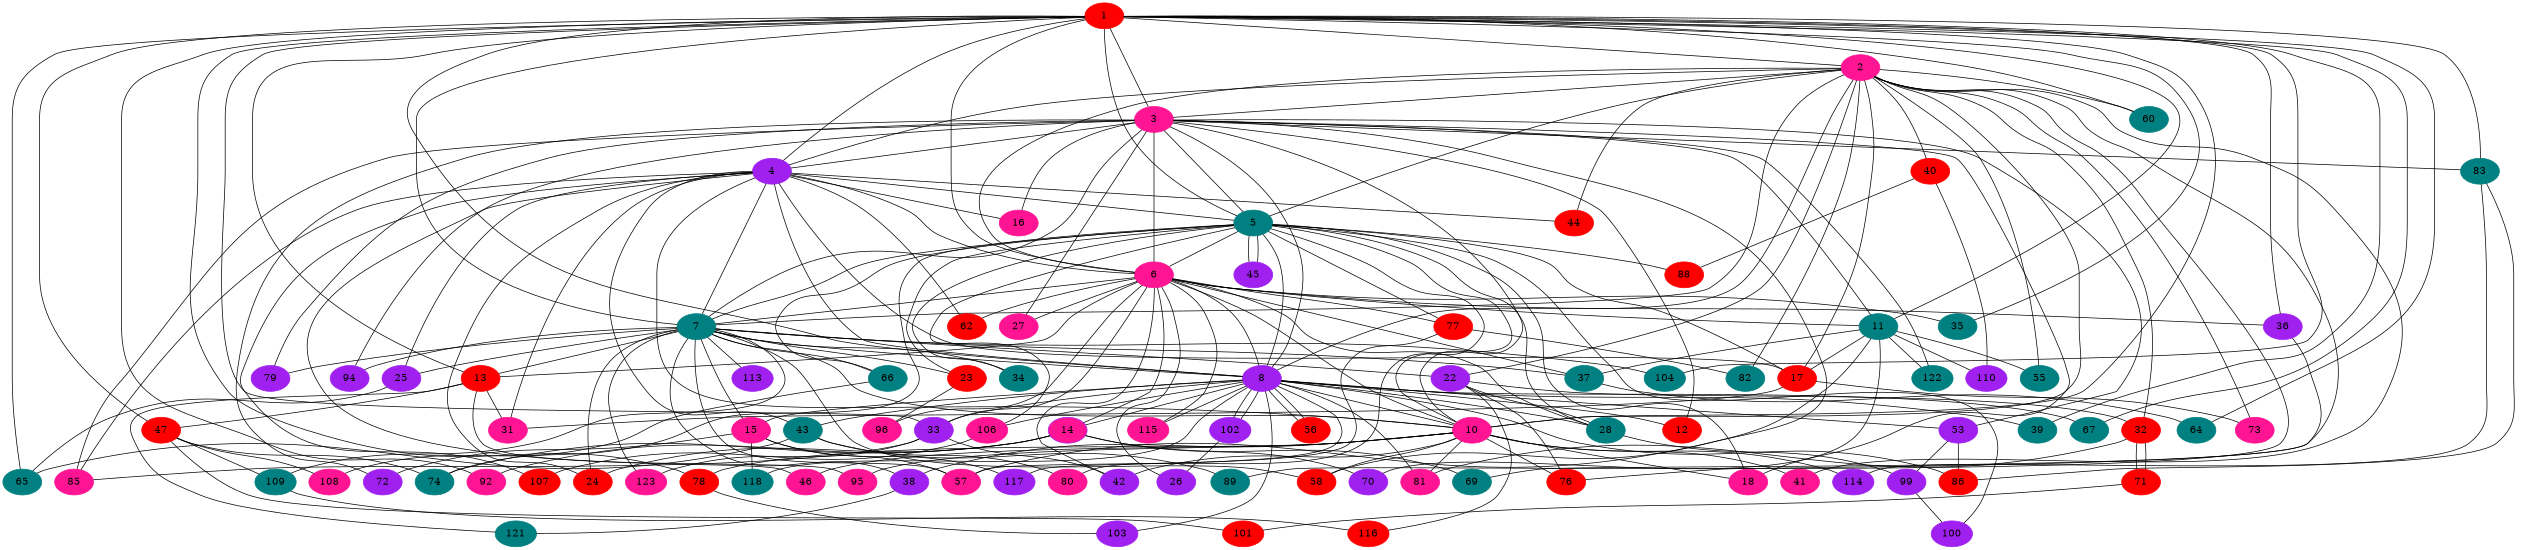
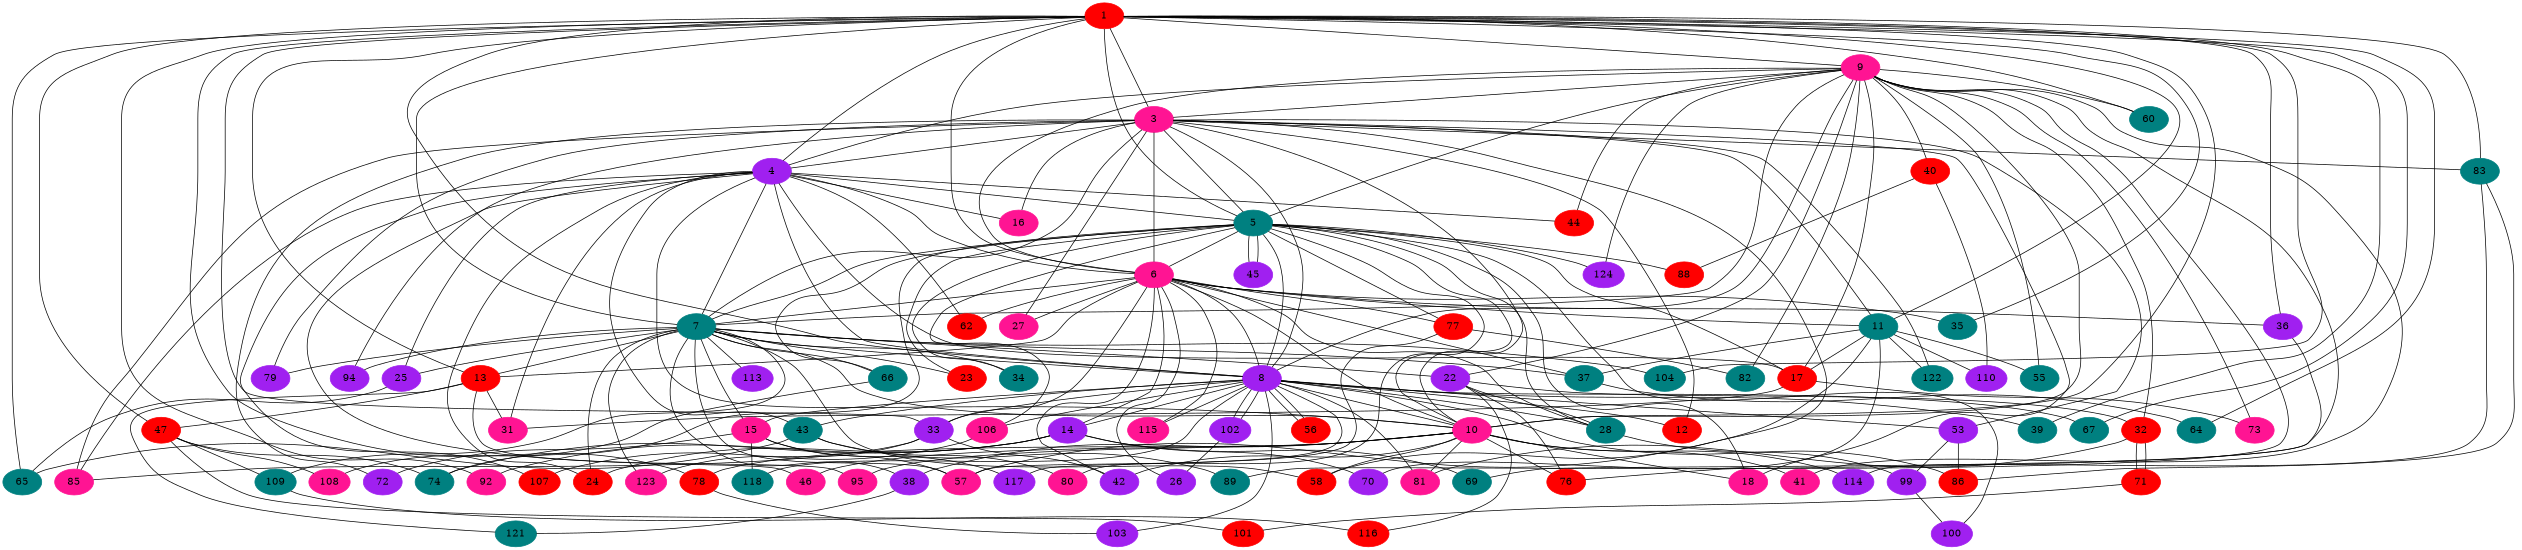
(1860, 68) -> (1860, 68)
none -> (1604, 275)
(882, 430) -> none
(1068, 430) -> (1068, 430)
